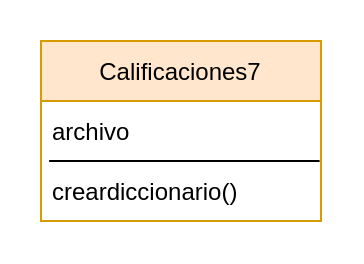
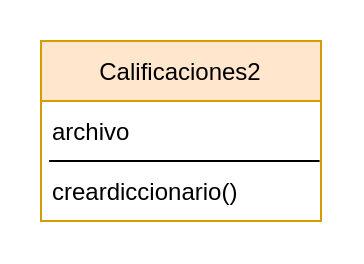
(180, 72) -> (180, 72)
